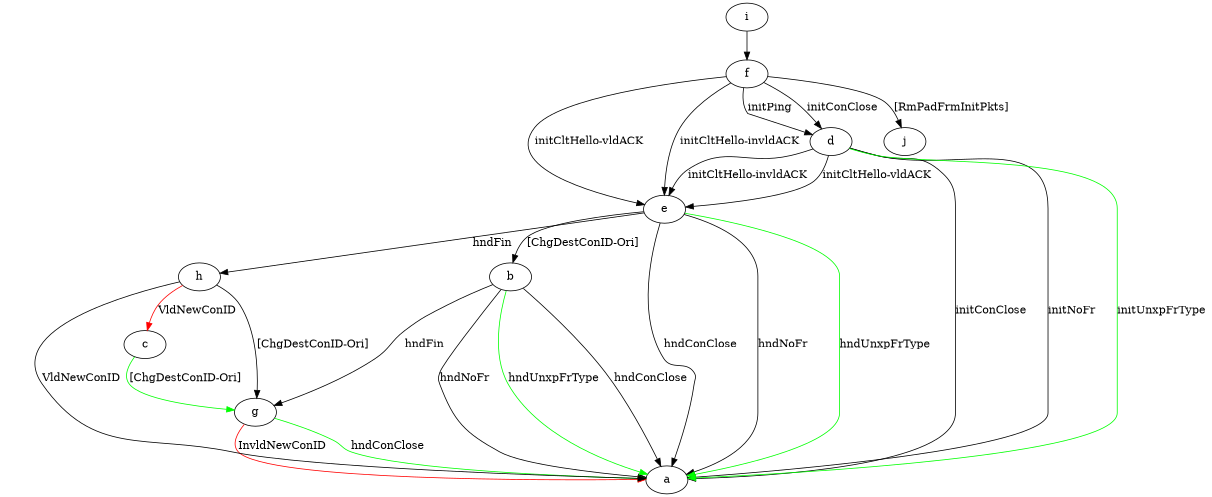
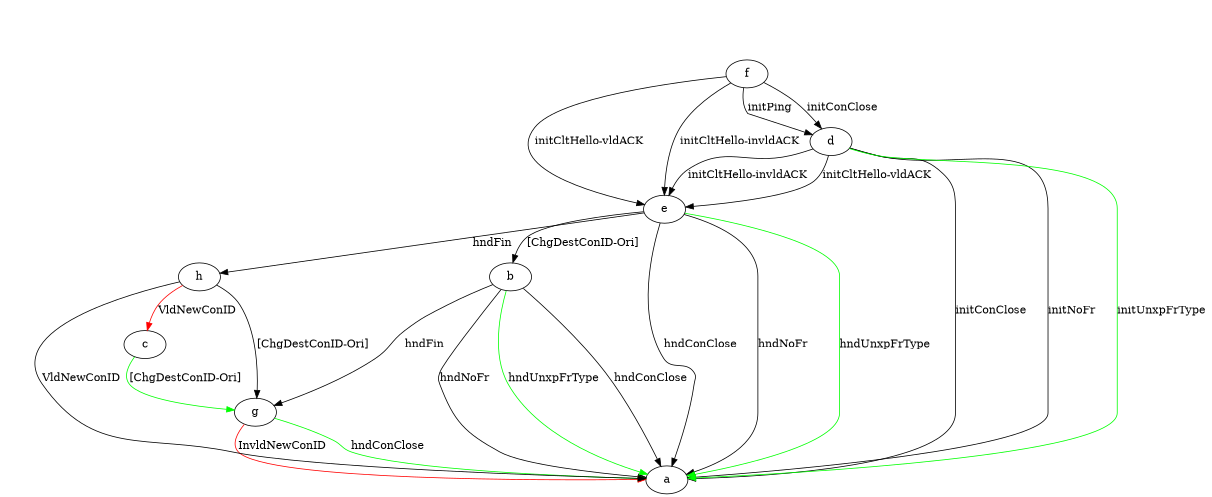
(747, 17) -> none
(905, 142) -> none
